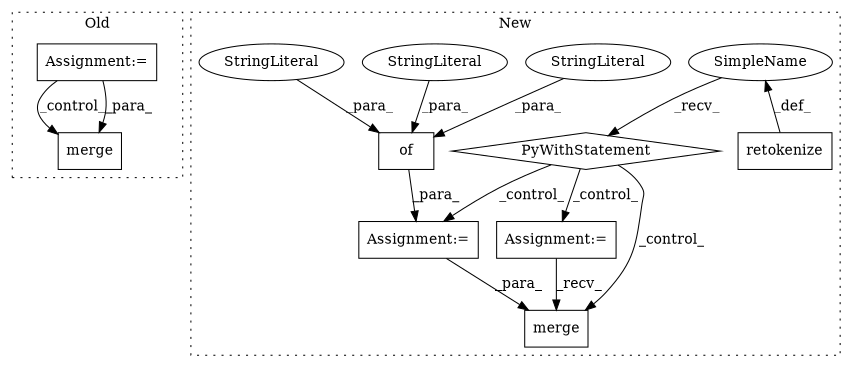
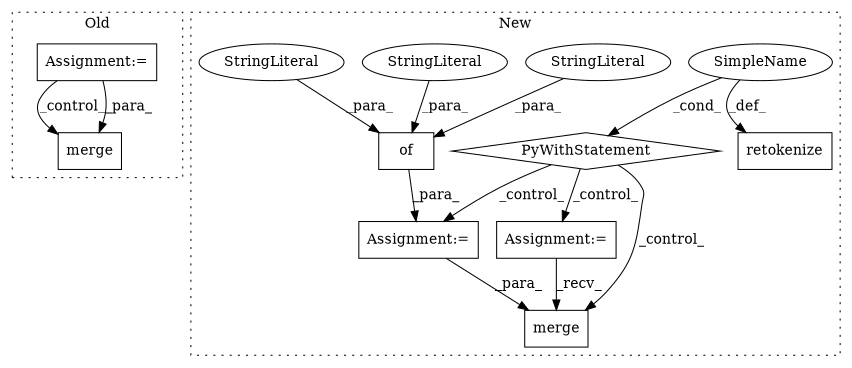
(697, 107) -> (697, 107)
(774, 112) -> (727, 103)
